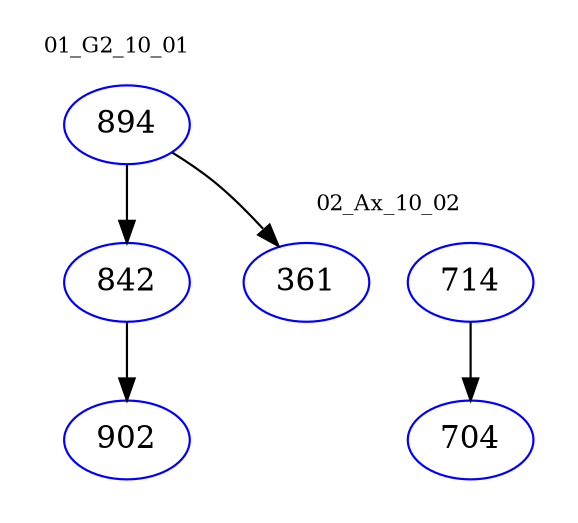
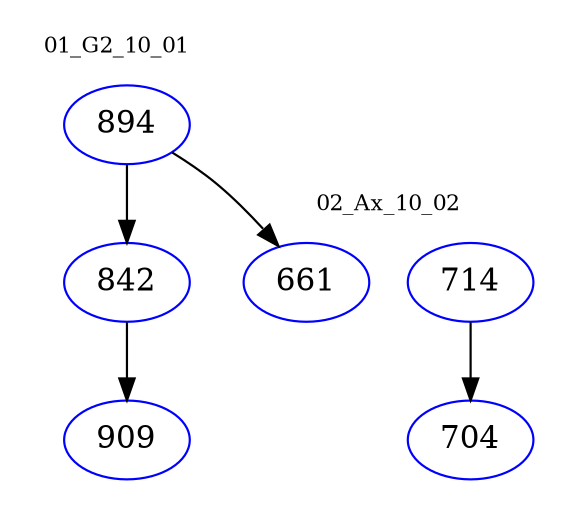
(306, 282) -> (306, 282)
(127, 440) -> (127, 440)
